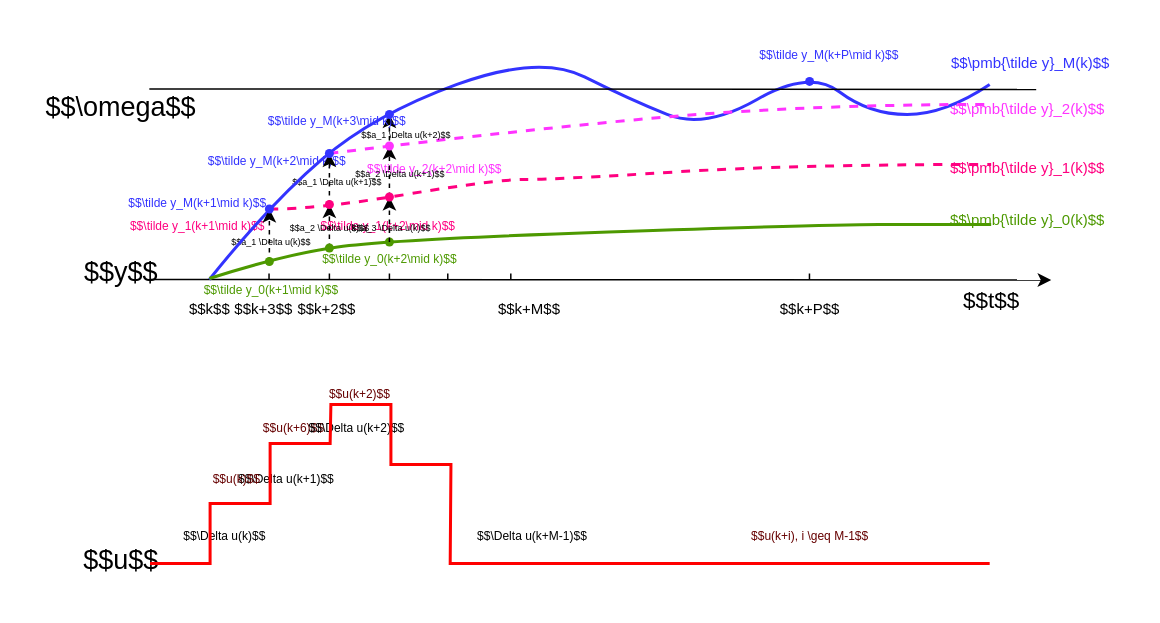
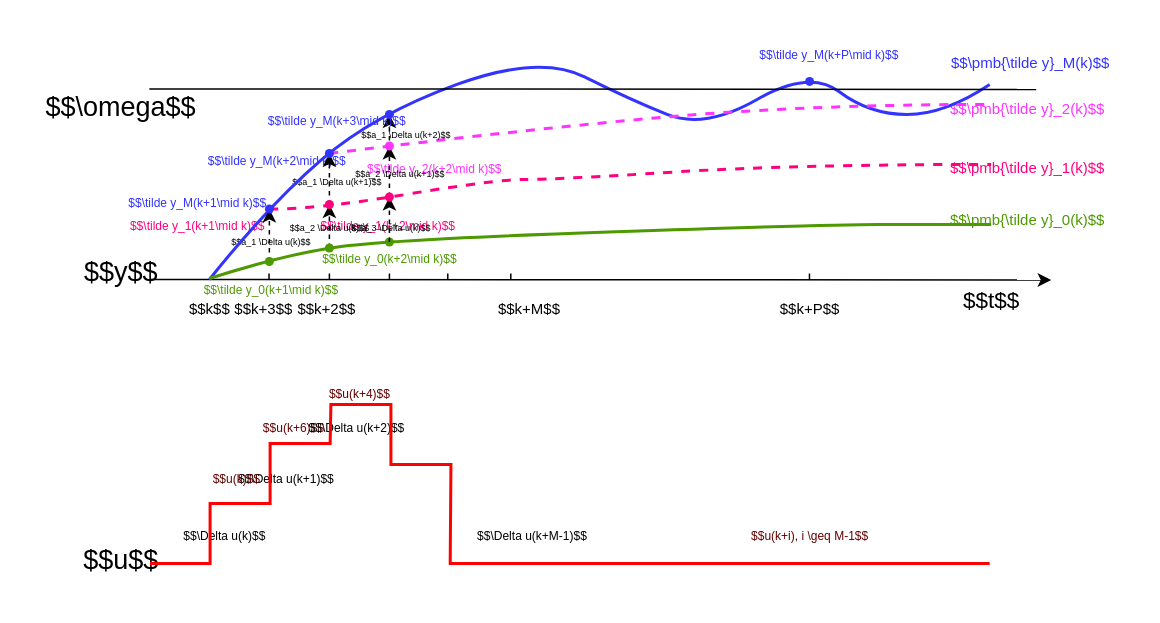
(360, 392) -> (360, 392)
